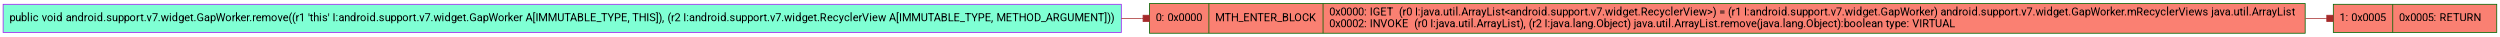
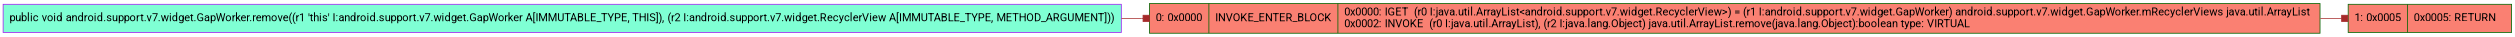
(1266, 18) -> (1273, 18)
